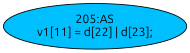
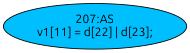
(95, 26) -> (95, 26)
